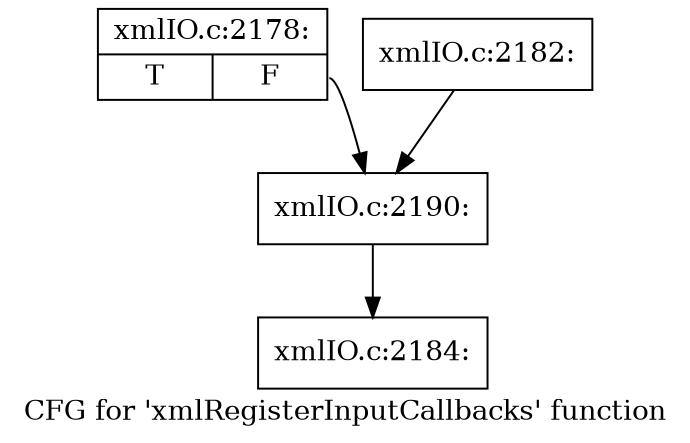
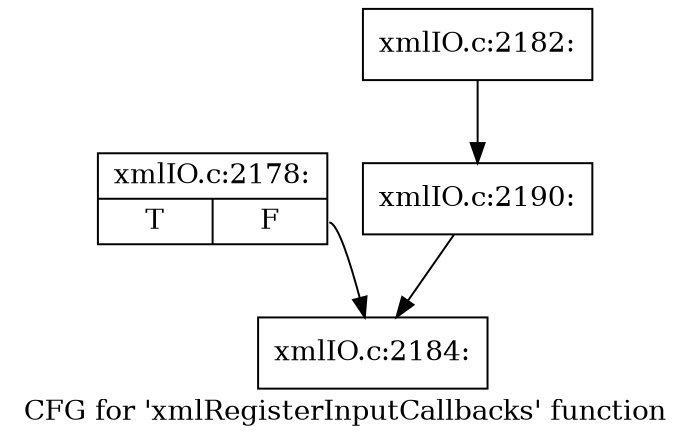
(348, 114) -> (348, 258)
